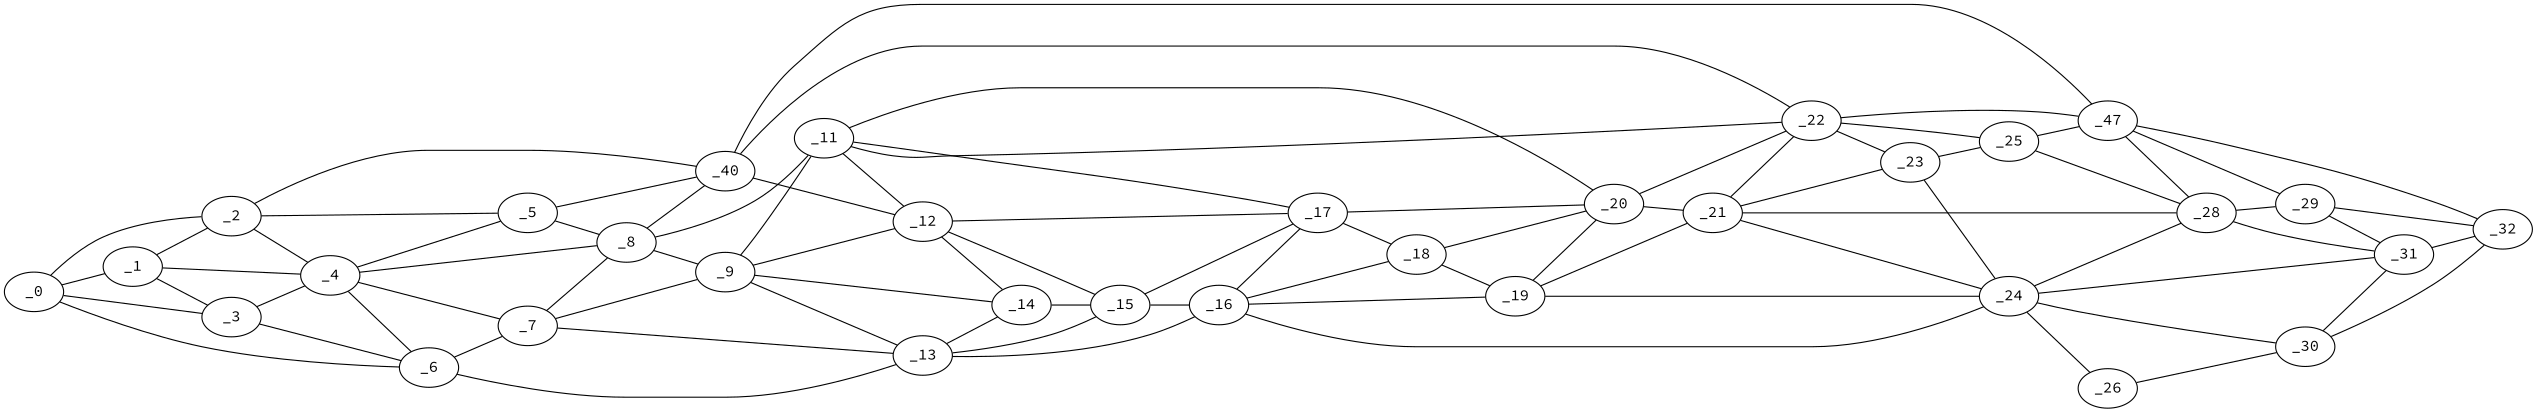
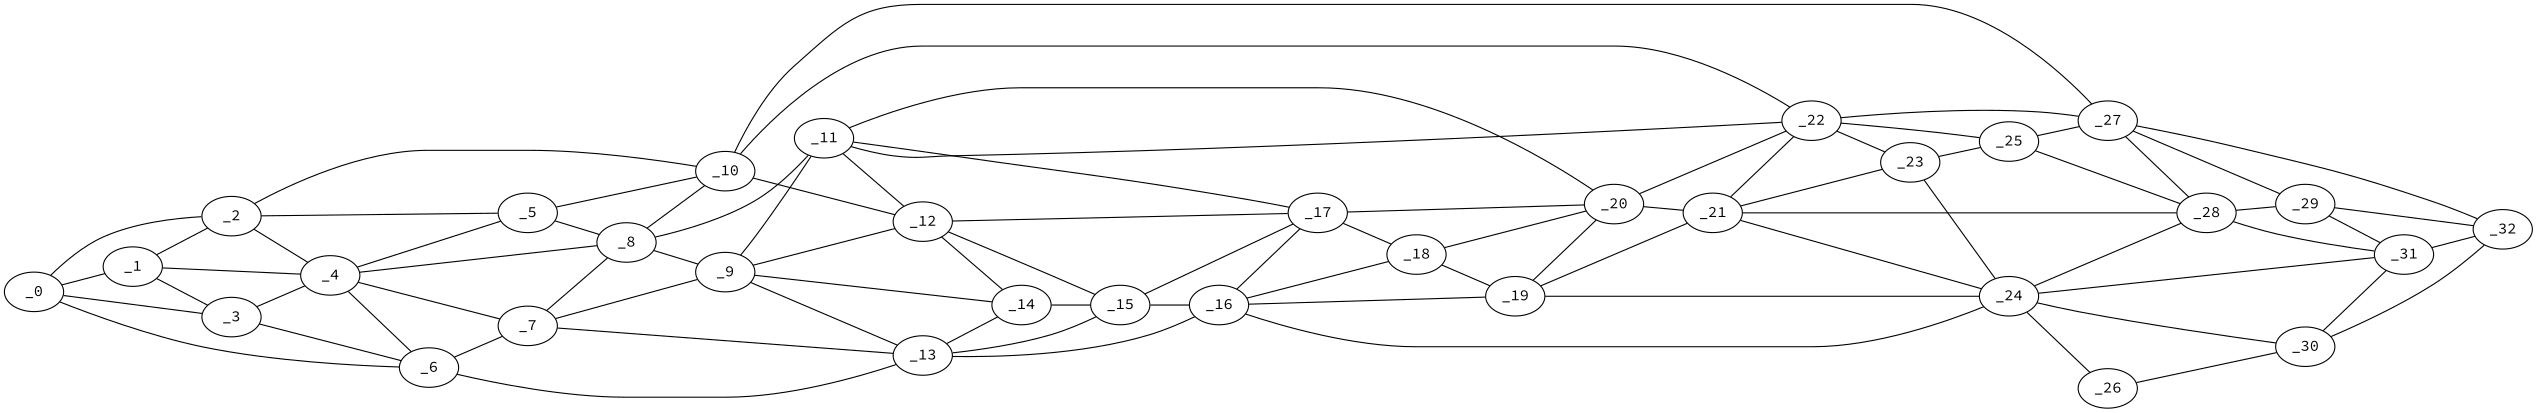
(2108, 121) -> (2108, 121)
(725, 171) -> (725, 171)
